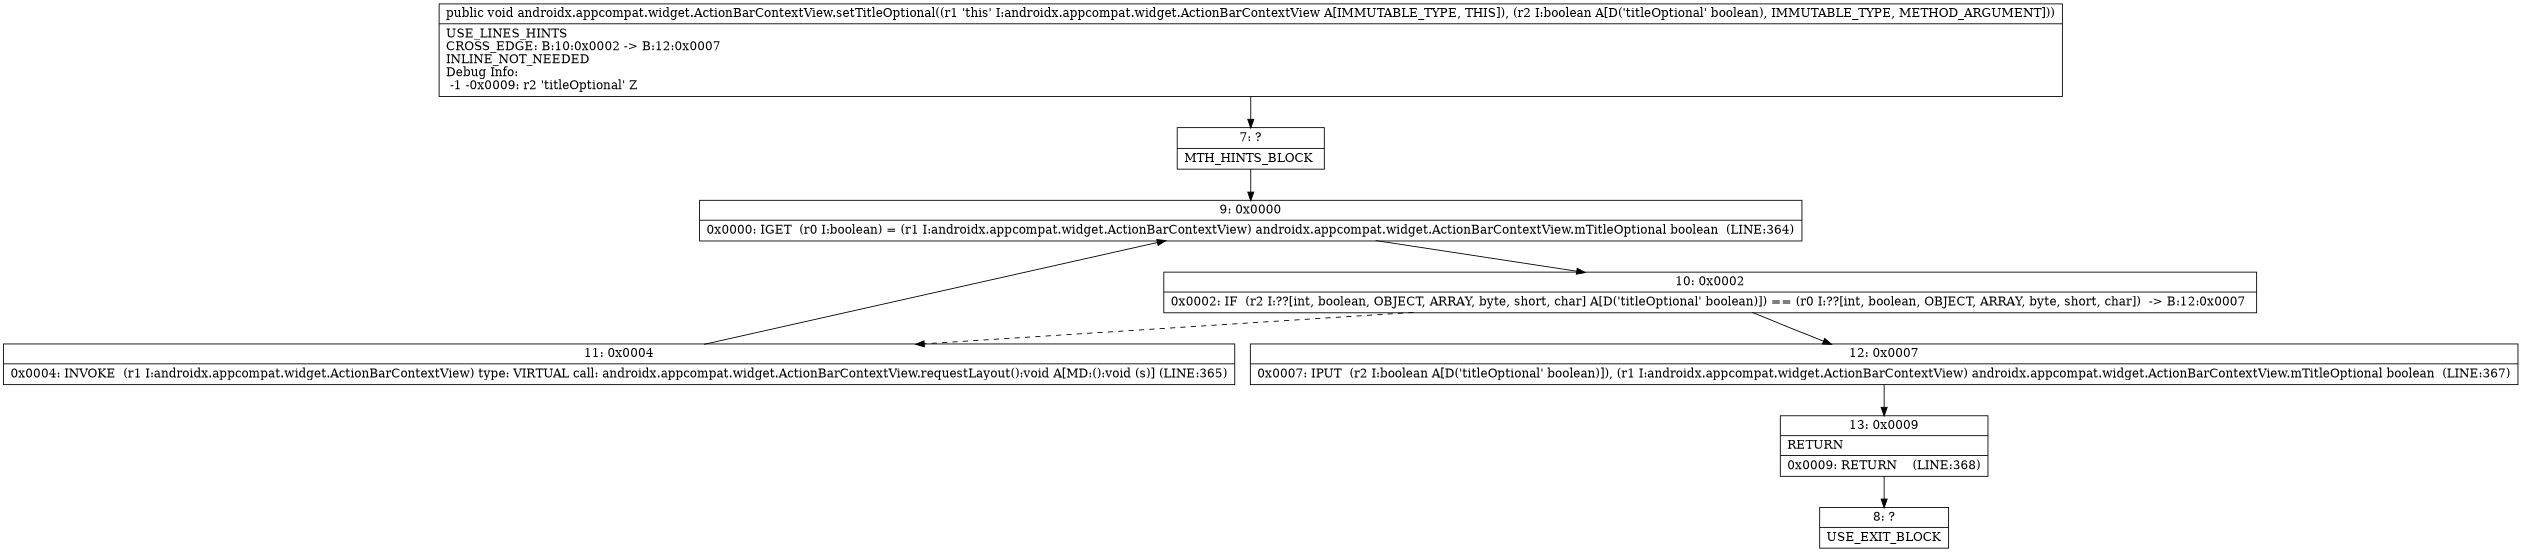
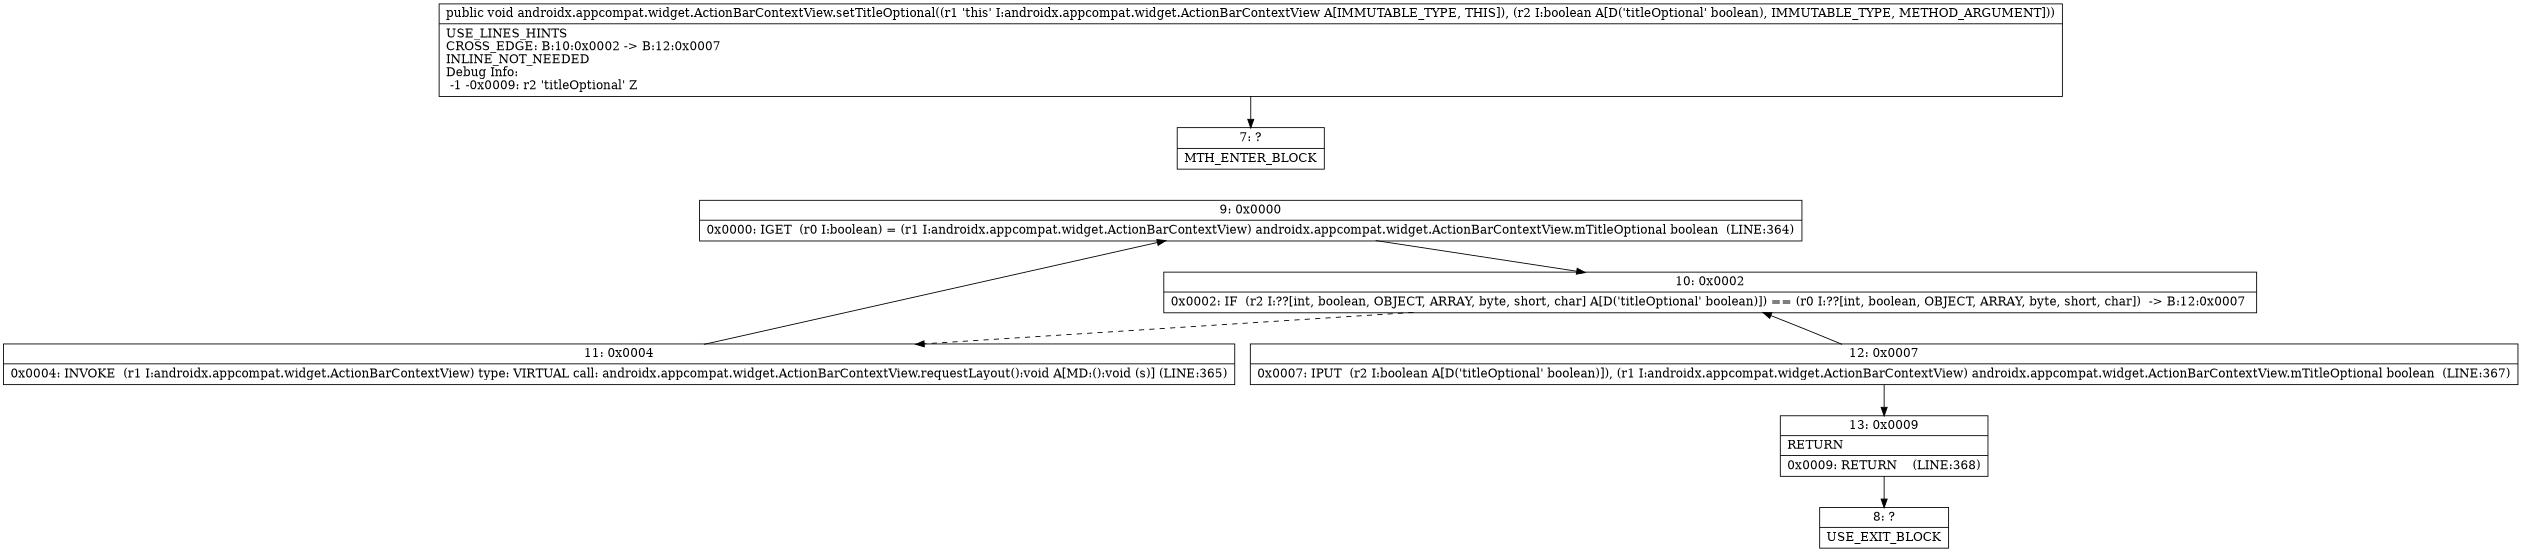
(1249, 158) -> (1251, 158)
(1251, 180) -> none
(1788, 327) -> (1807, 330)
